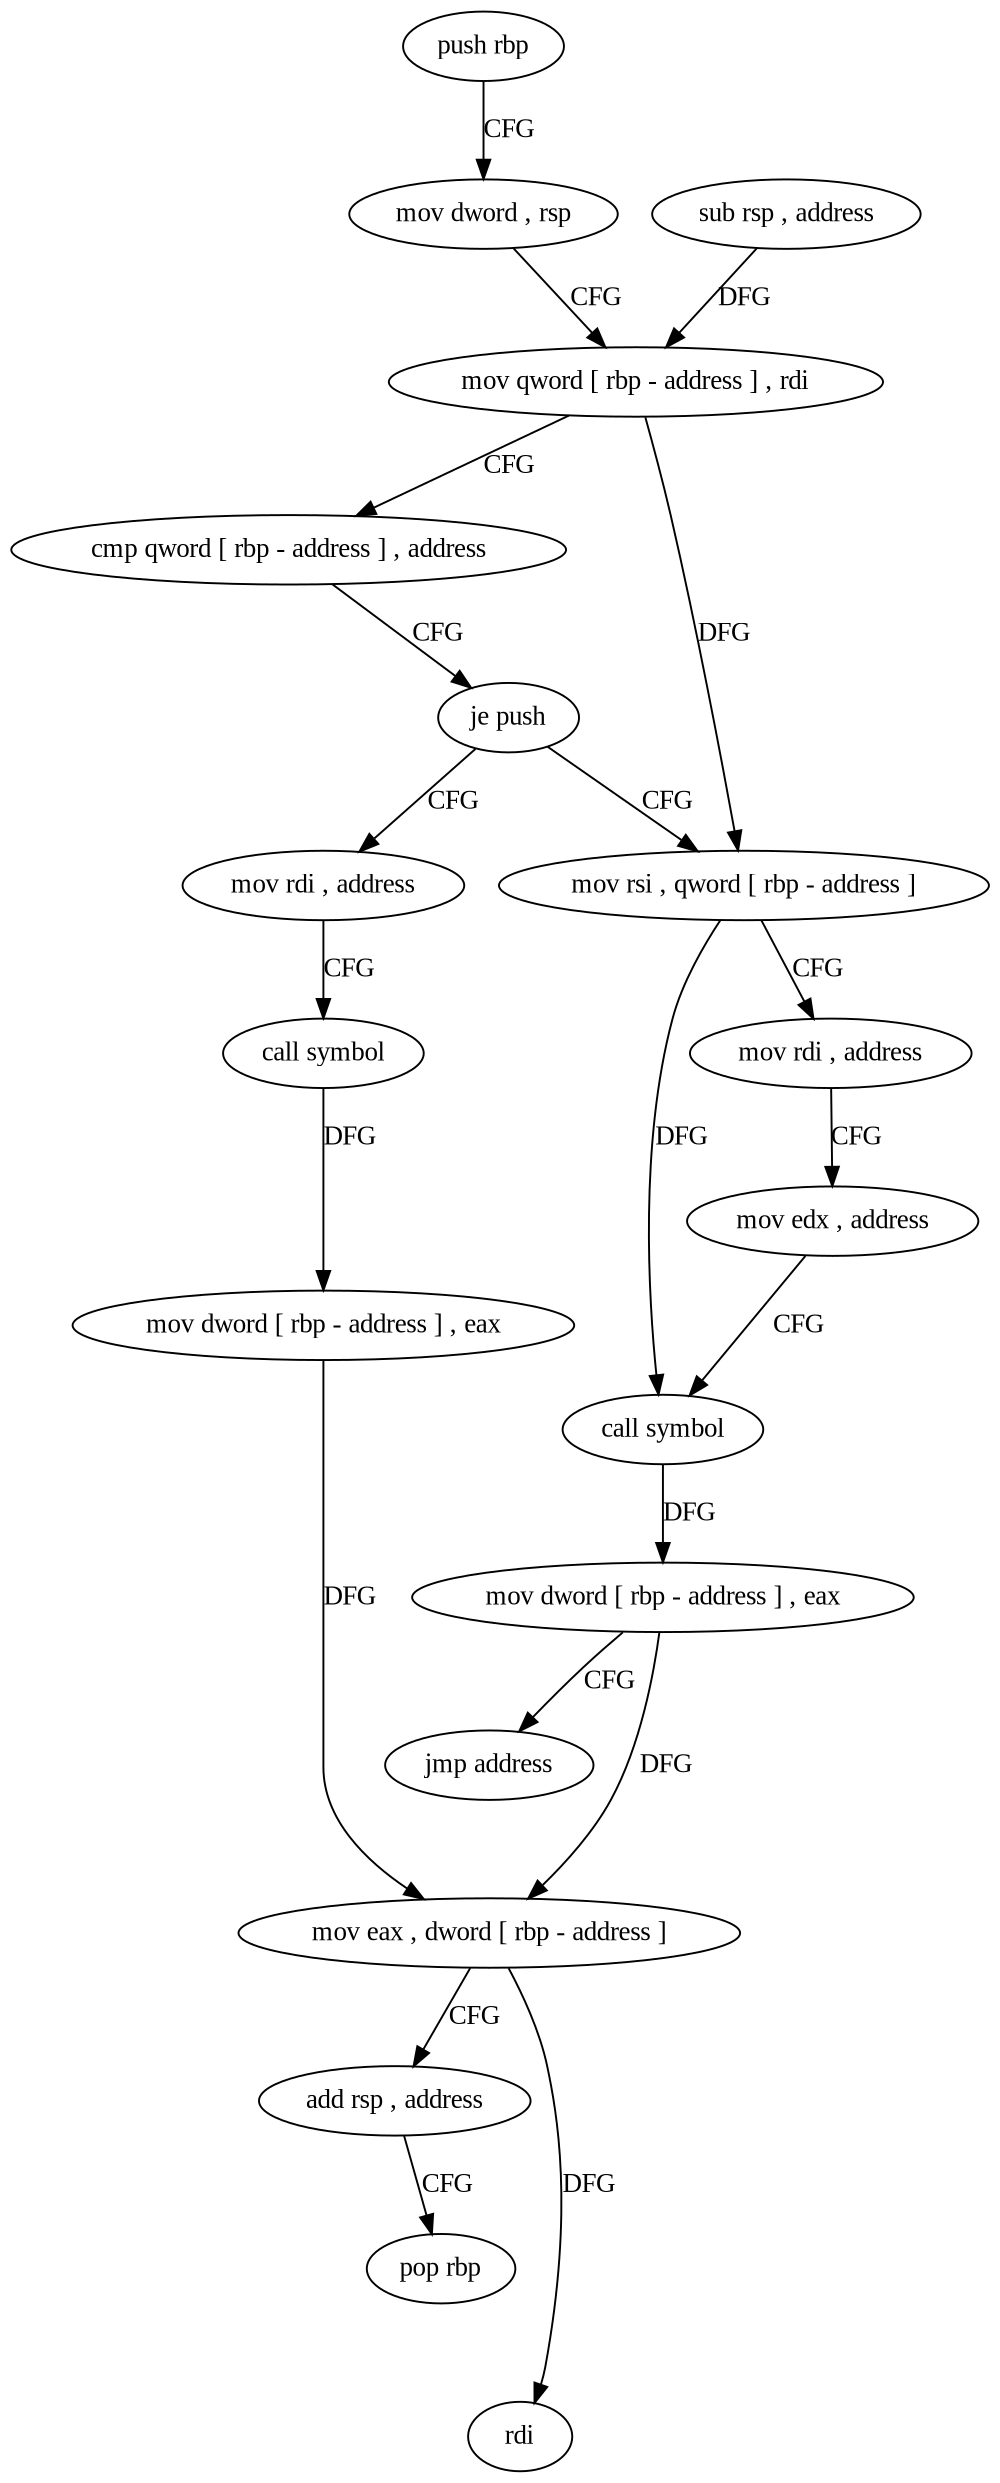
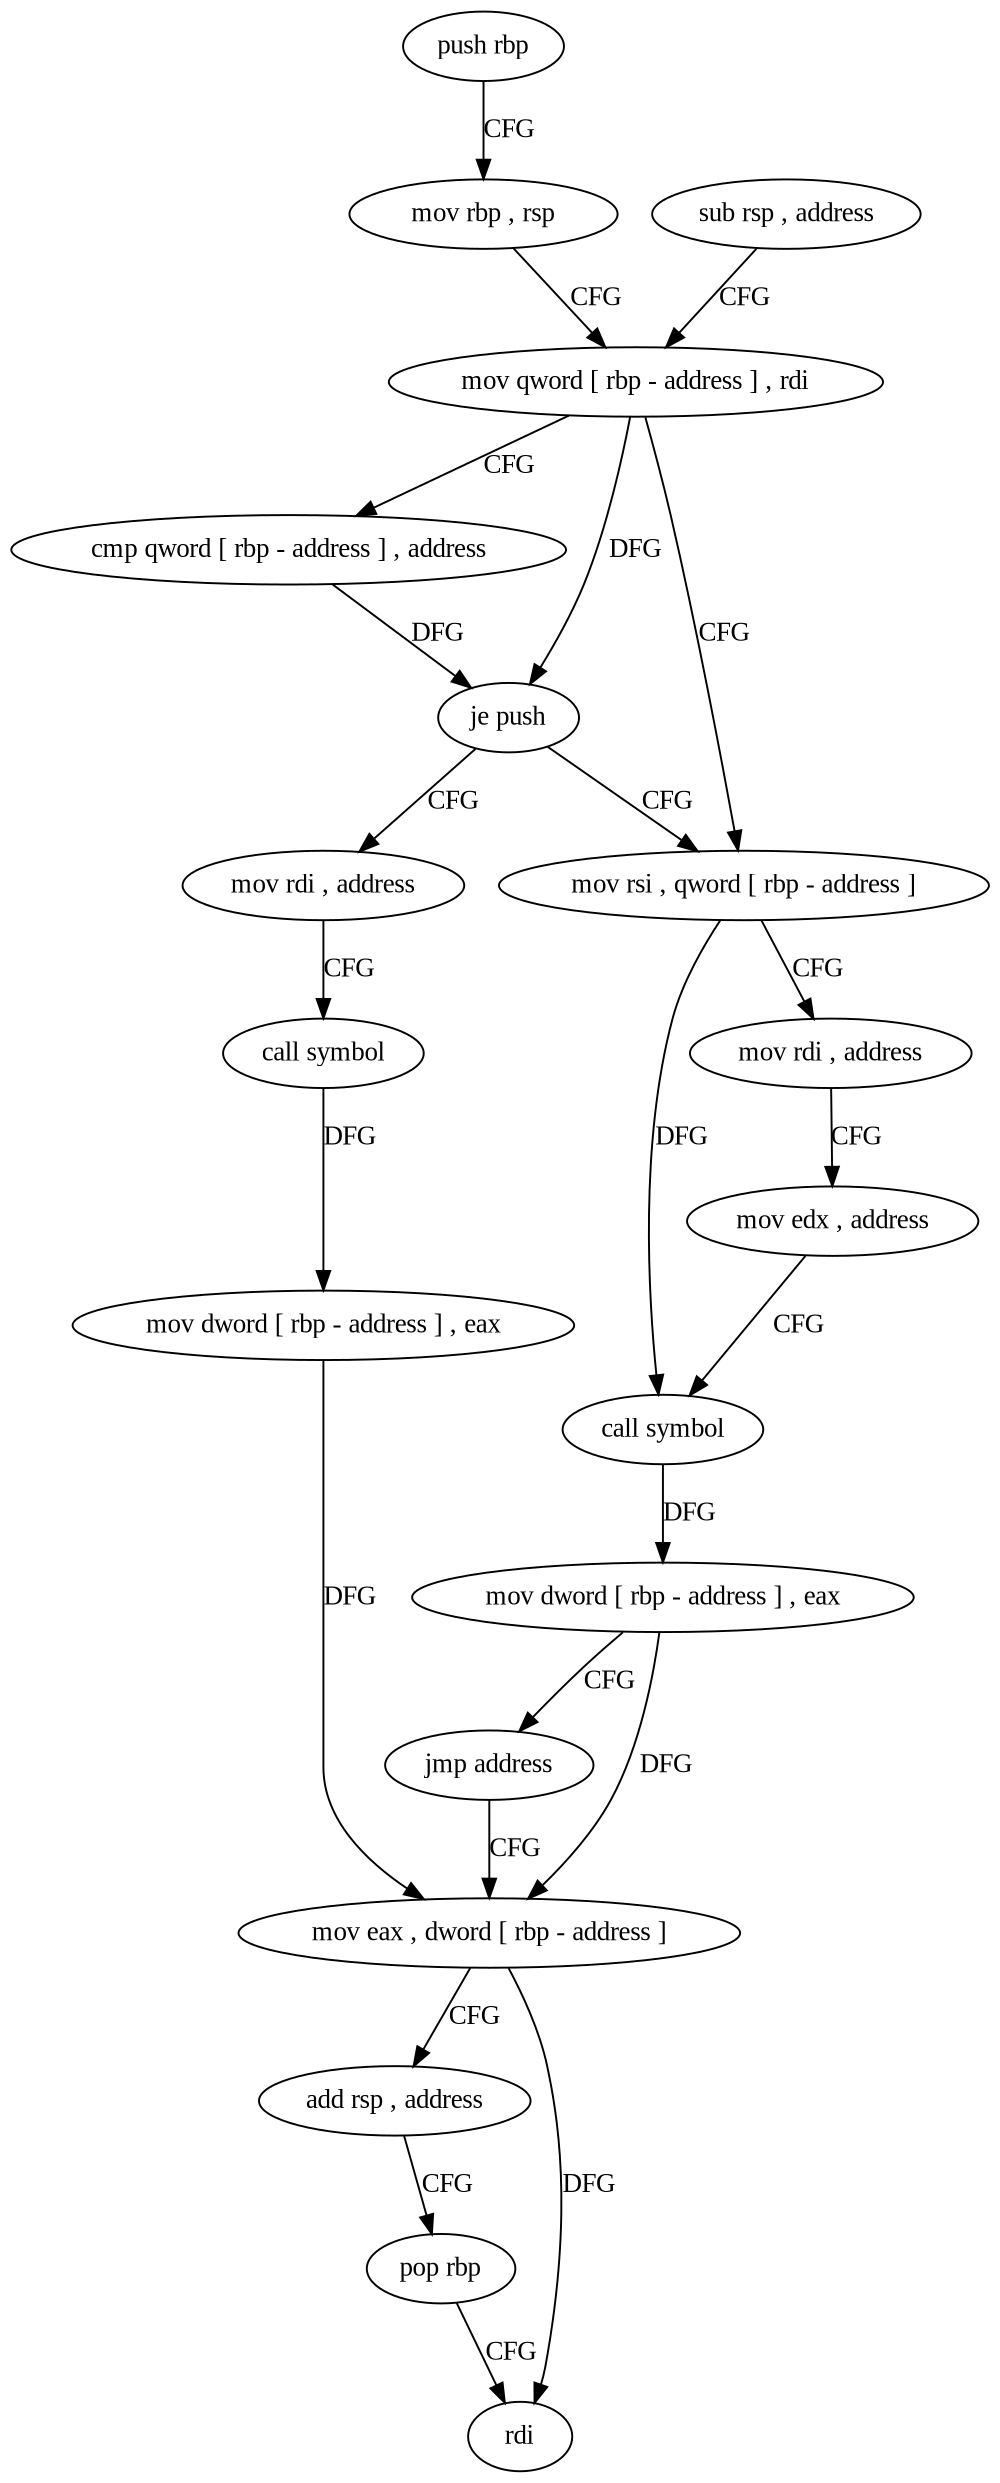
(484, 214) -> (484, 214)
(745, 298) -> (745, 298)
none -> (598, 547)
(438, 634) -> (438, 634)
(725, 634) -> (725, 634)
none -> (489, 1839)
none -> (477, 2344)
